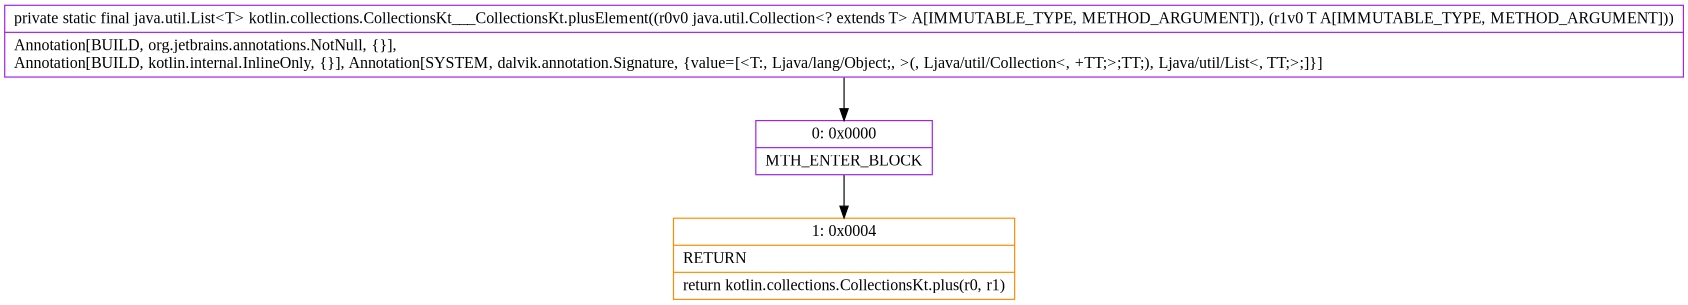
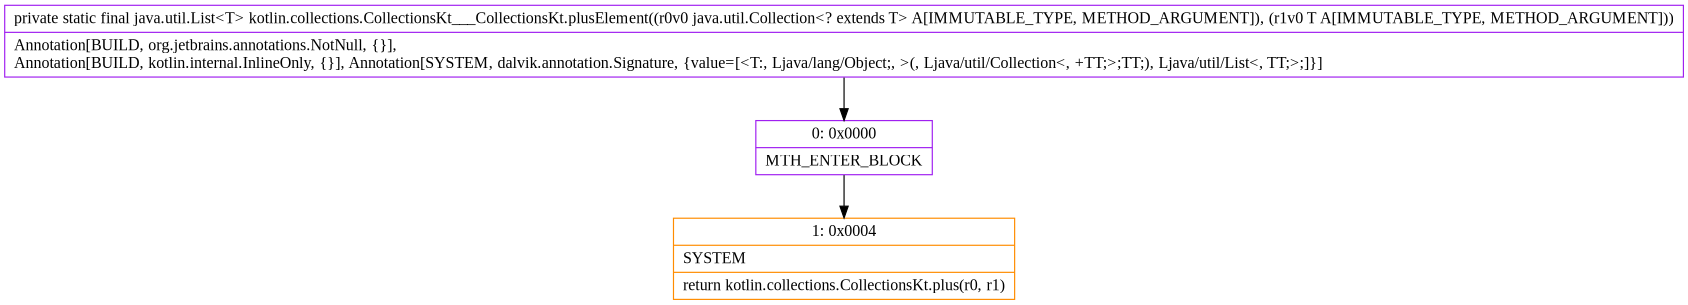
(715, 258) -> (715, 258)
